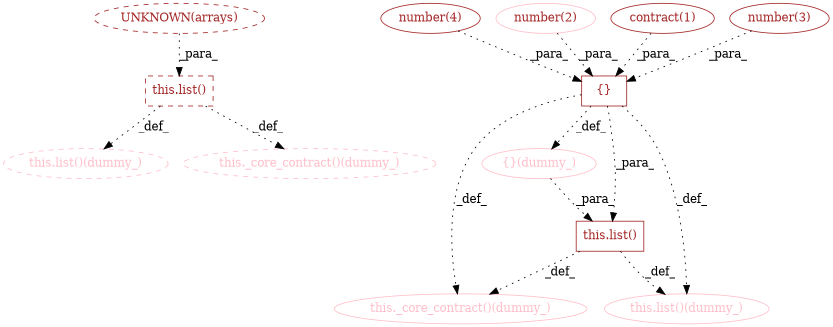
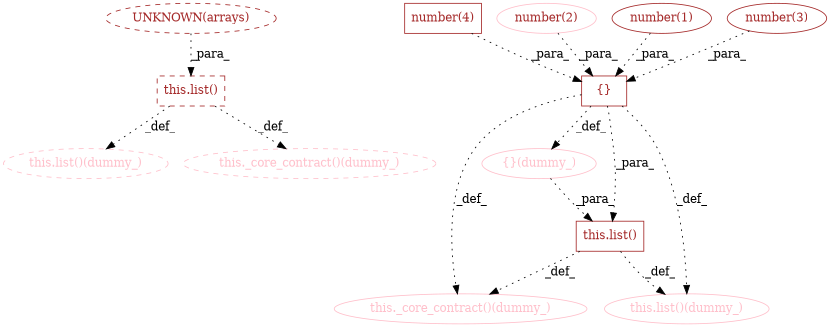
(431, 18) -> (443, 18)
(663, 18) -> (662, 18)
